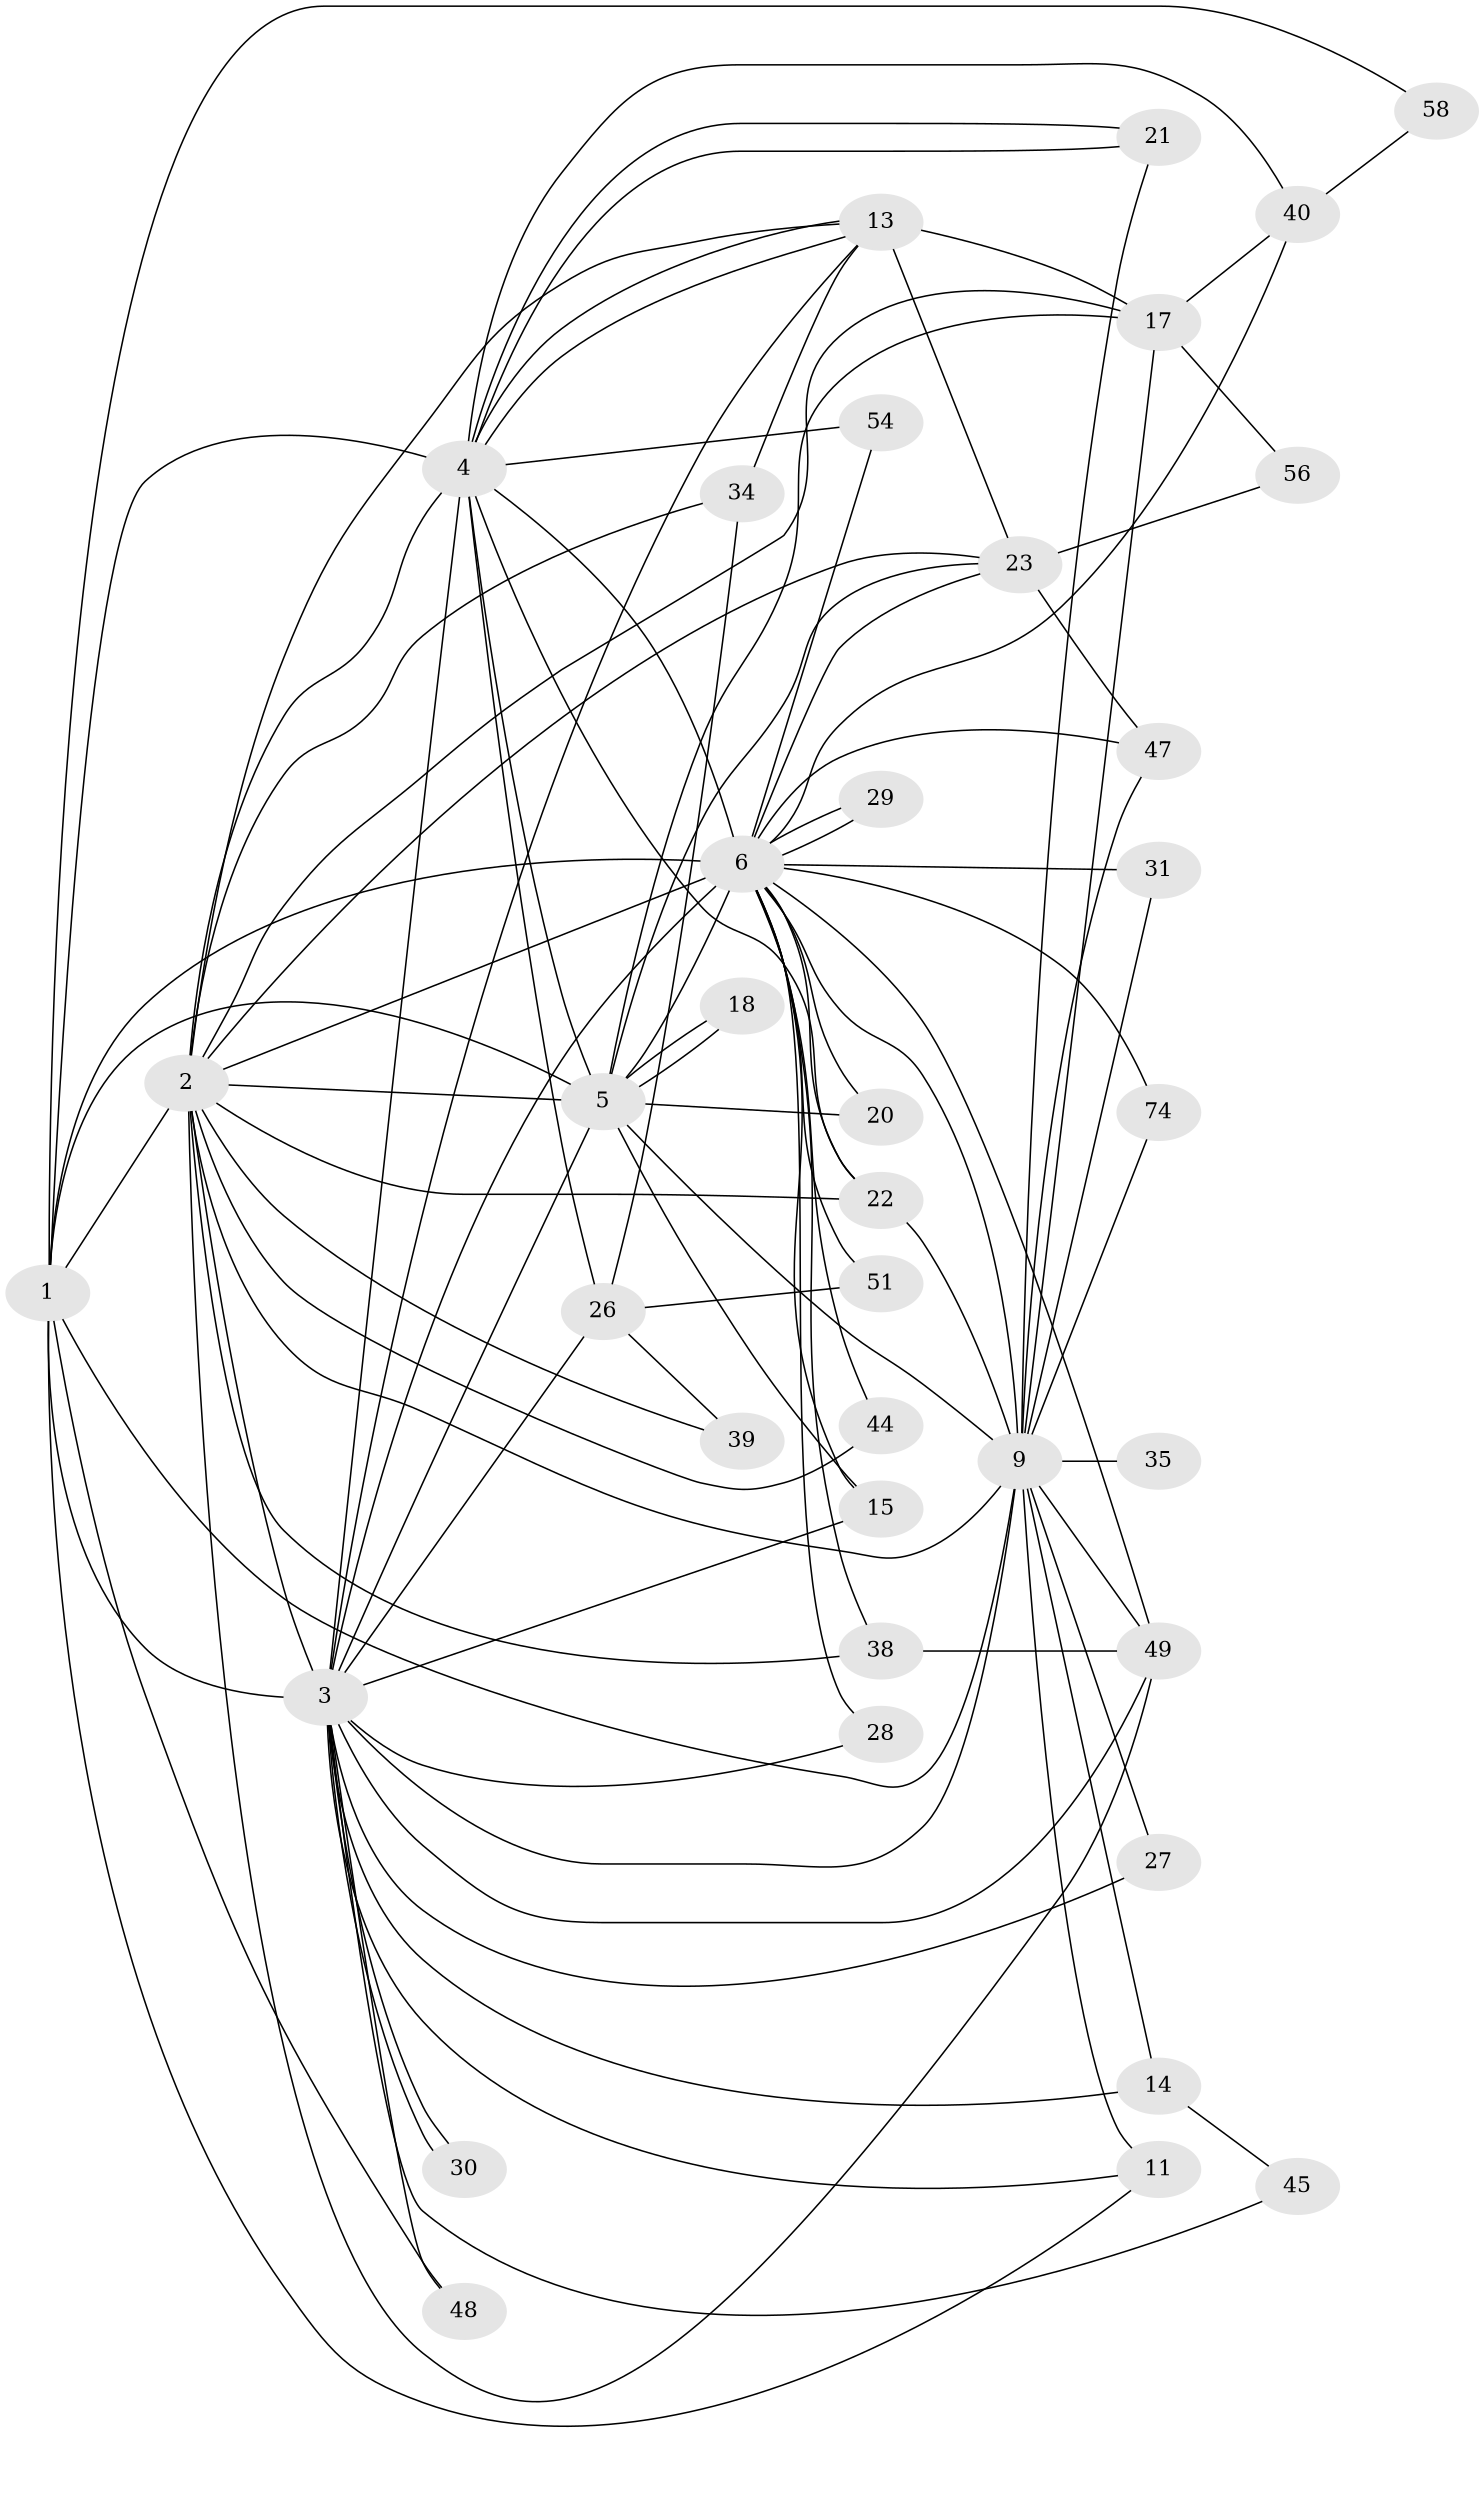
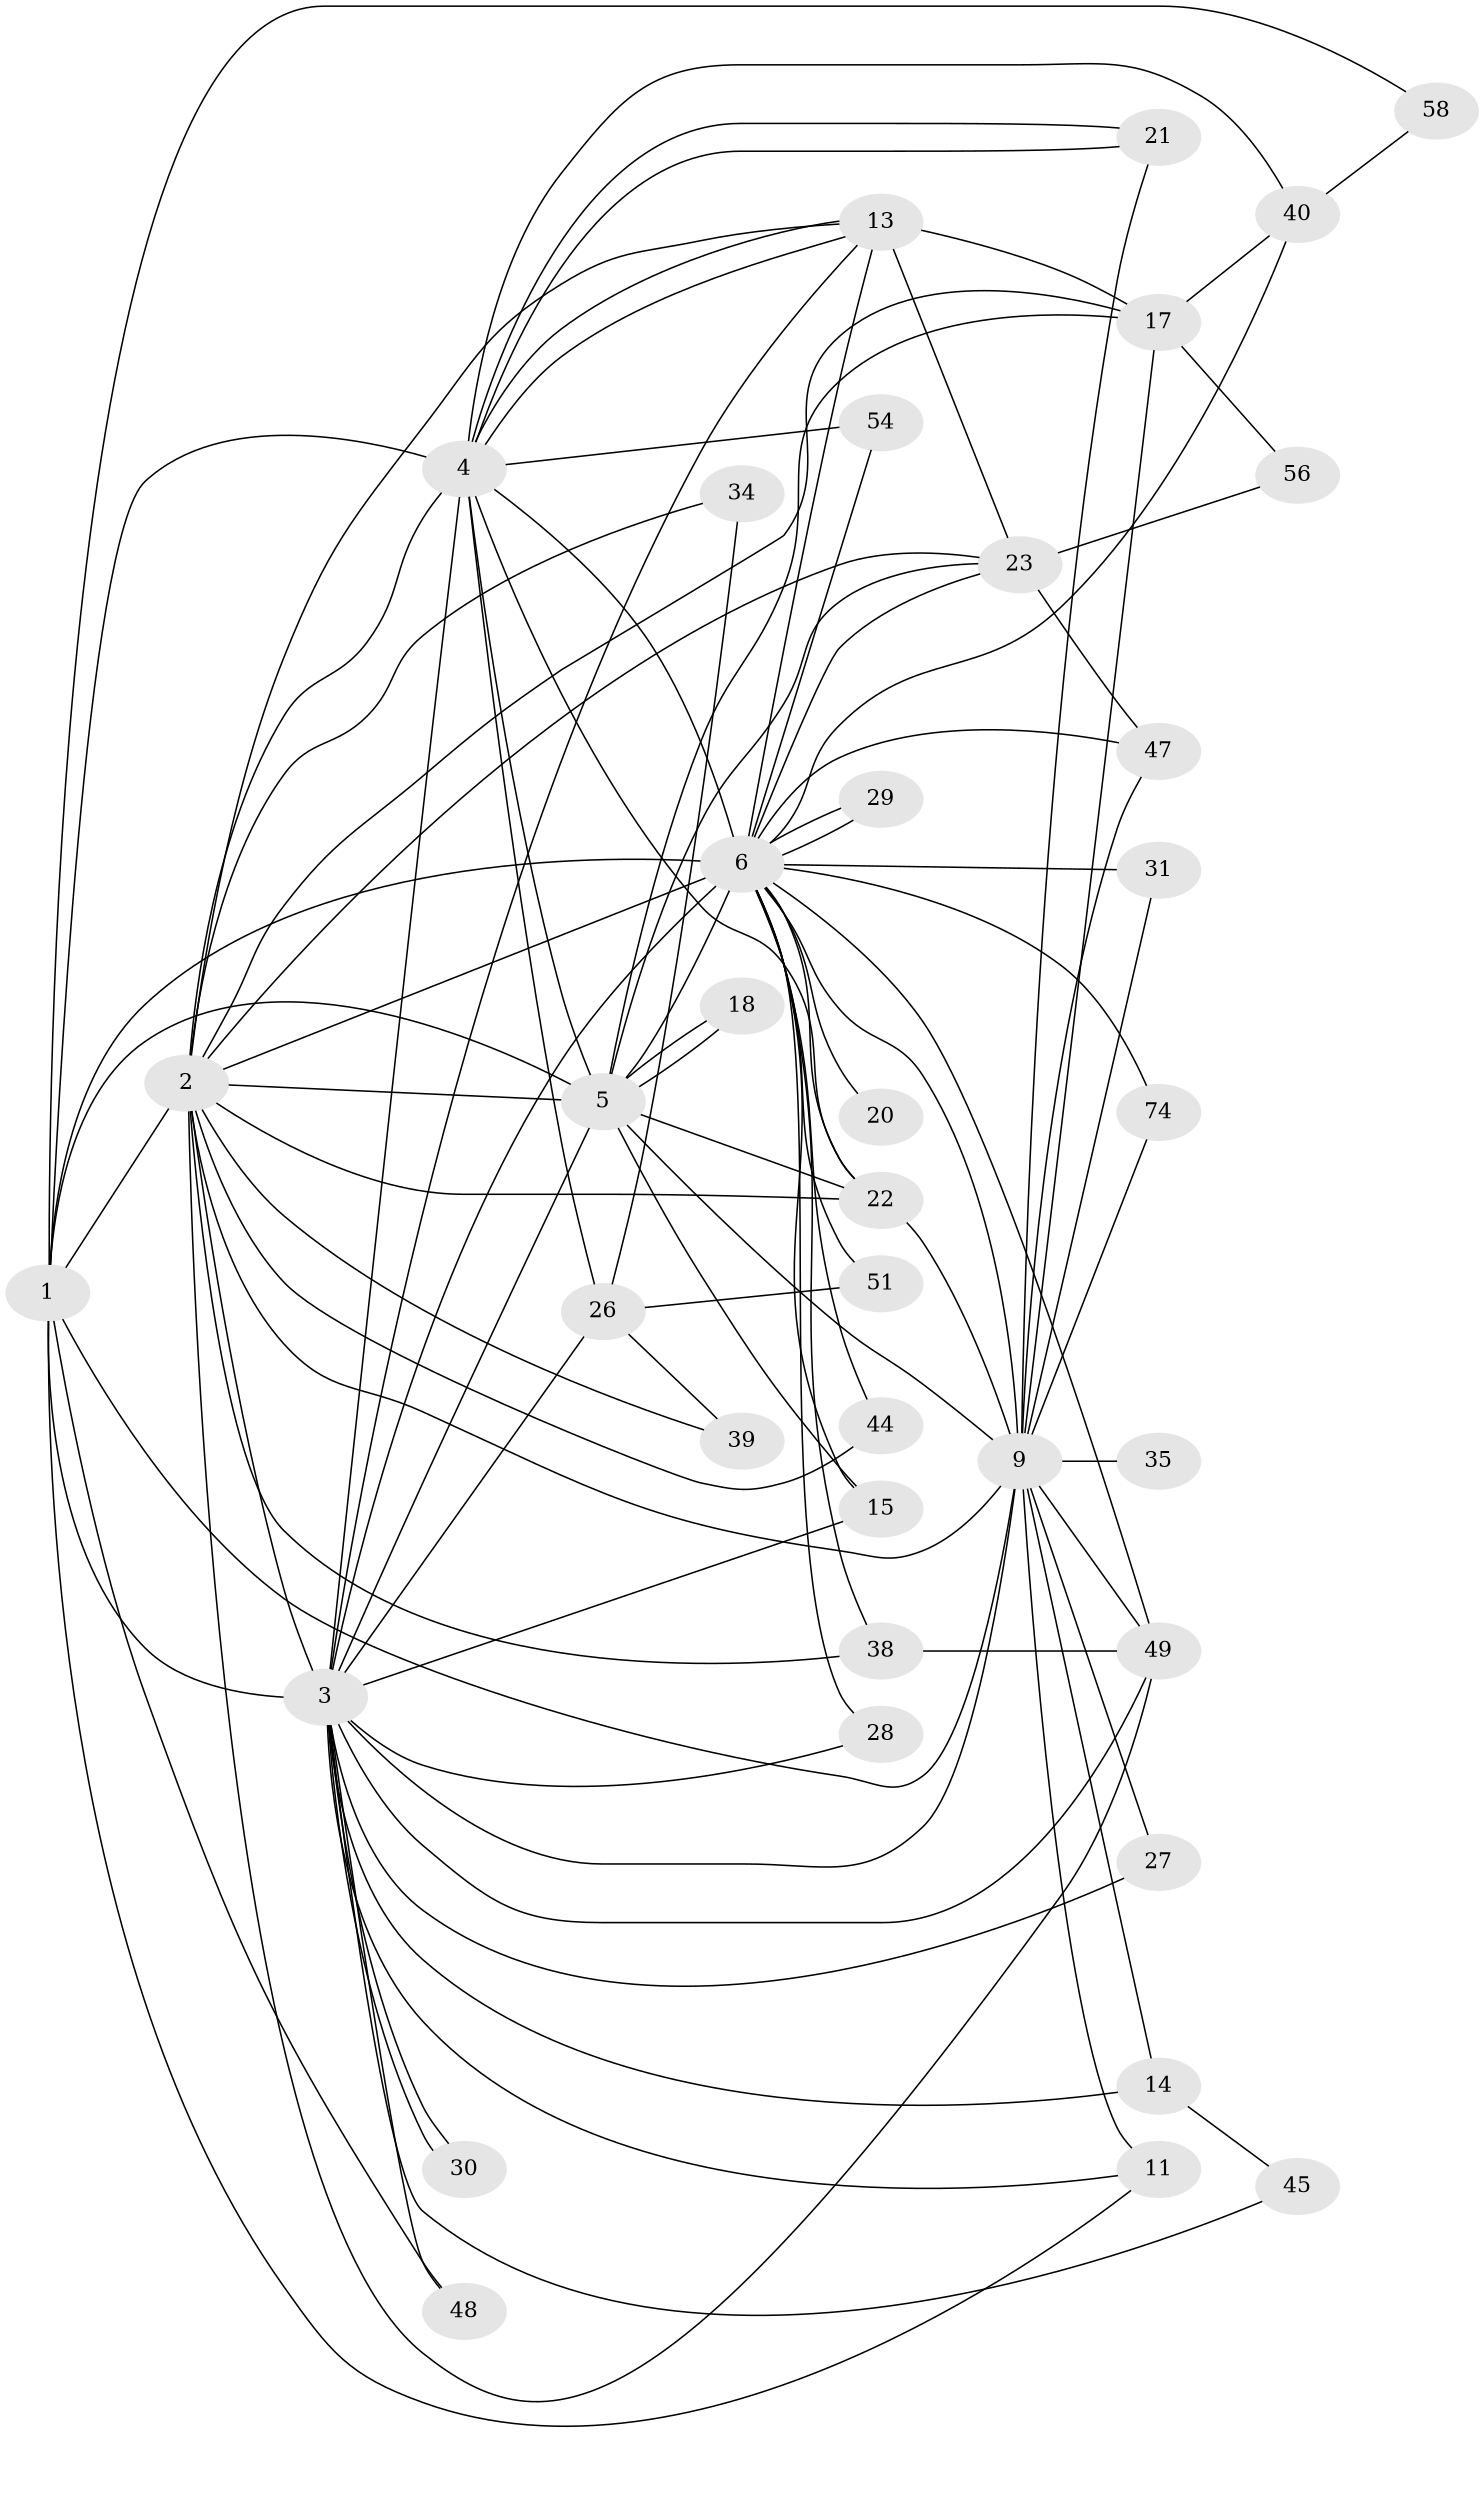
(801, 354) -> (805, 542)
(742, 1109) -> (742, 1151)
